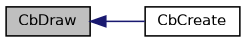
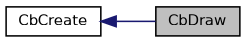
(125, 21) -> (136, 21)
